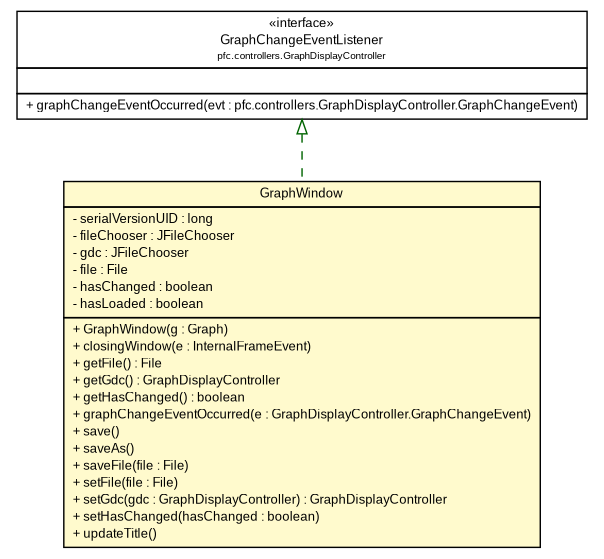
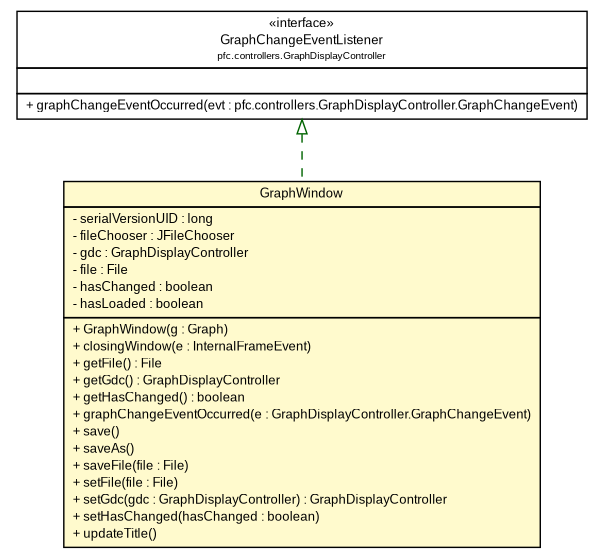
(131, 253) -> (161, 253)
